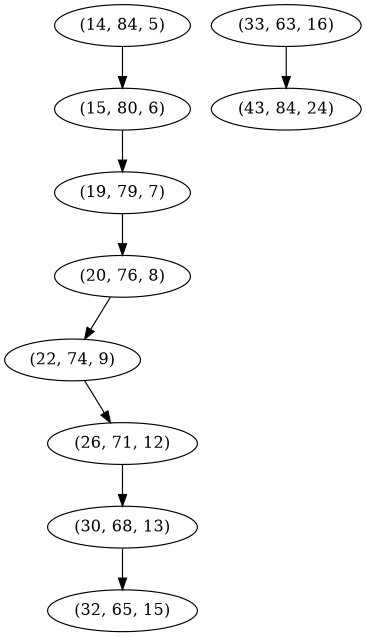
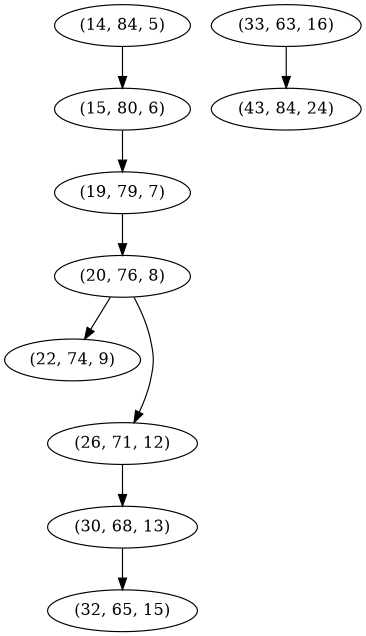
(94, 397) -> (153, 354)
